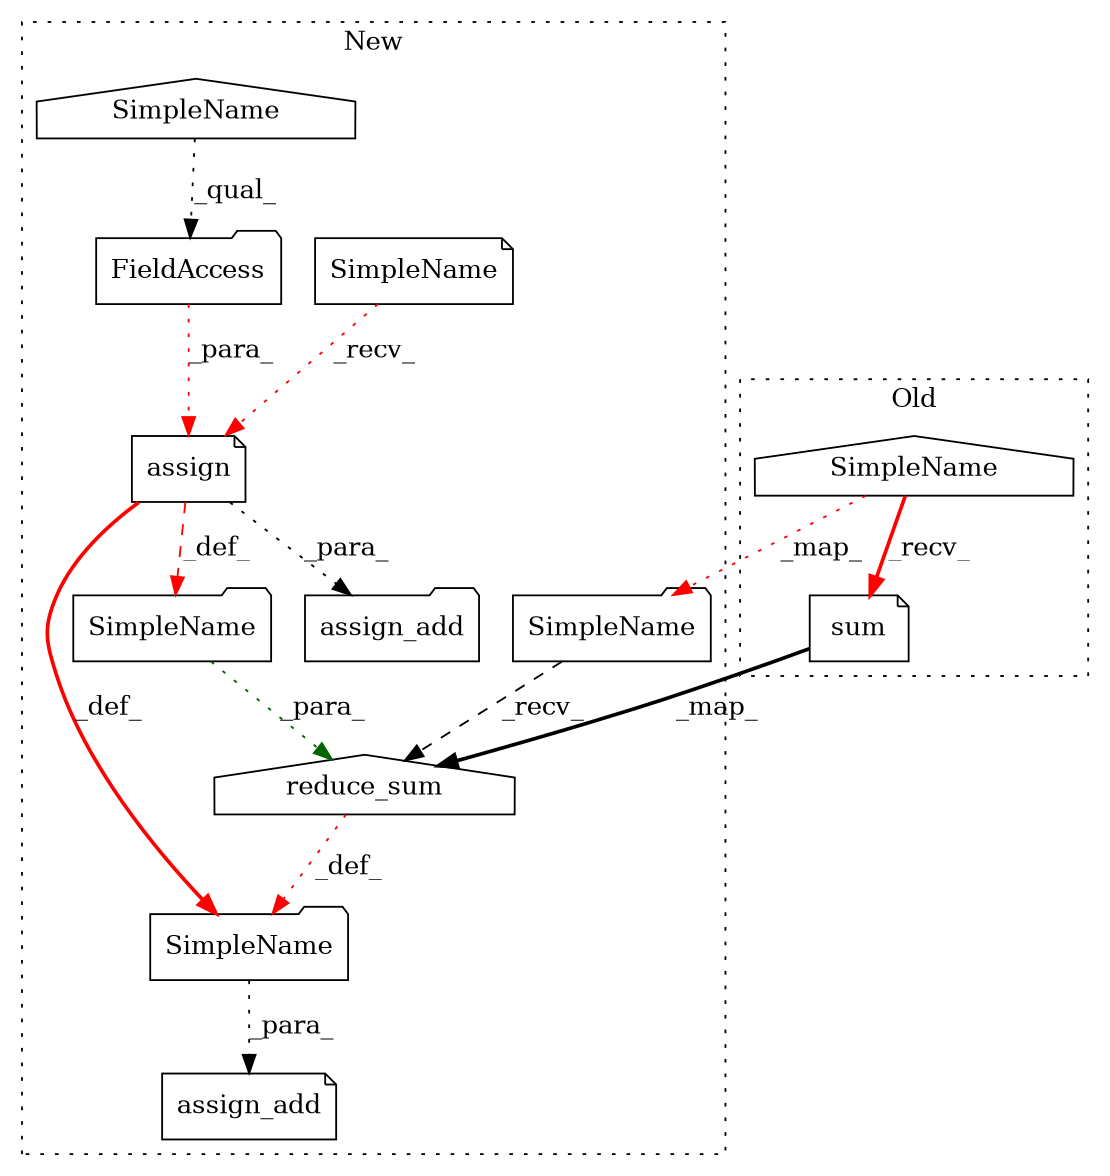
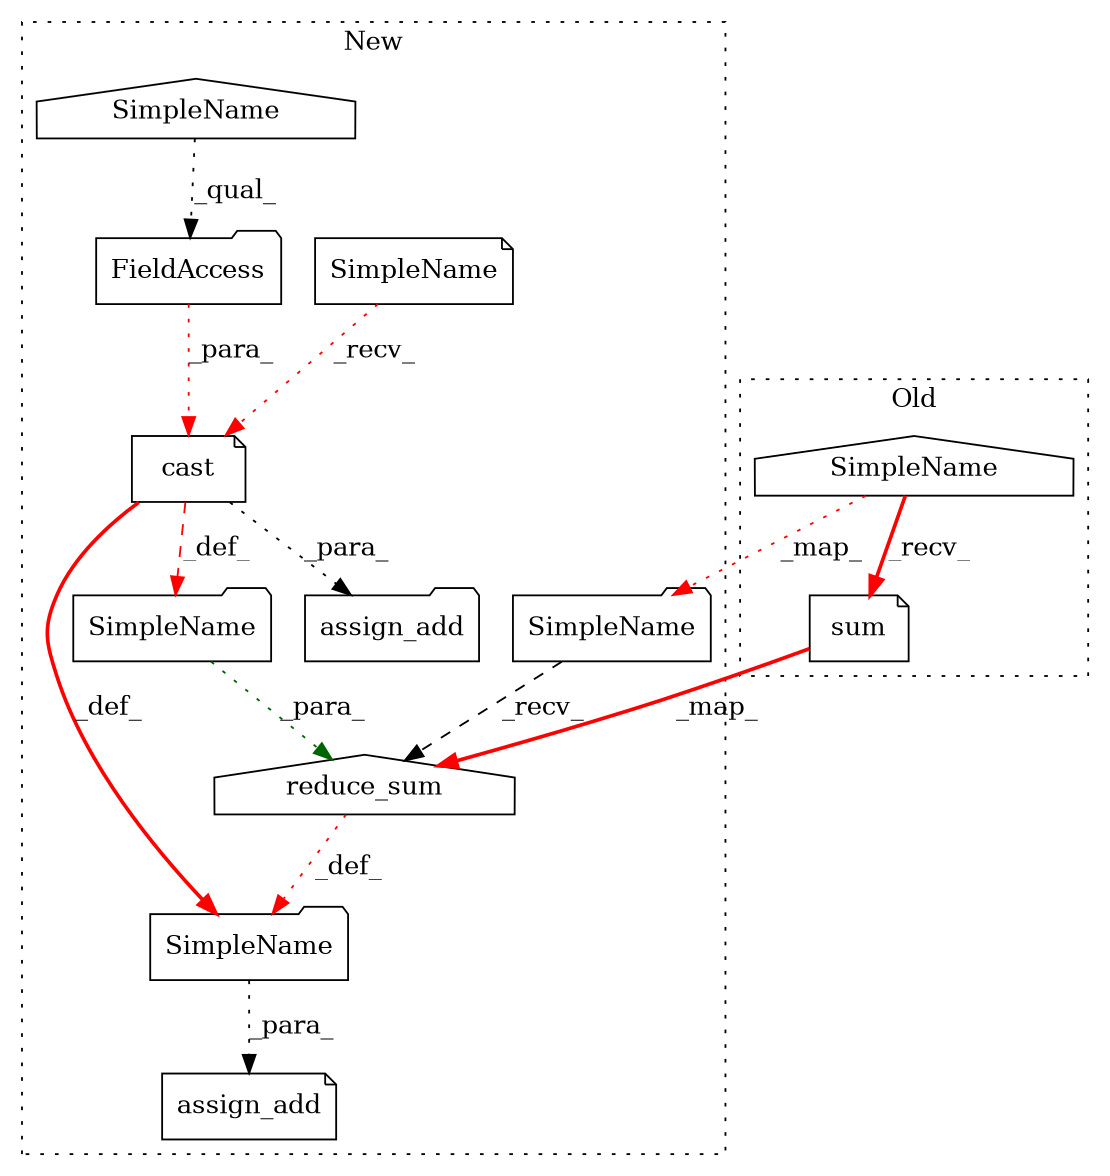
(189, 469) -> (189, 469)
(634, 709) -> (634, 709)
